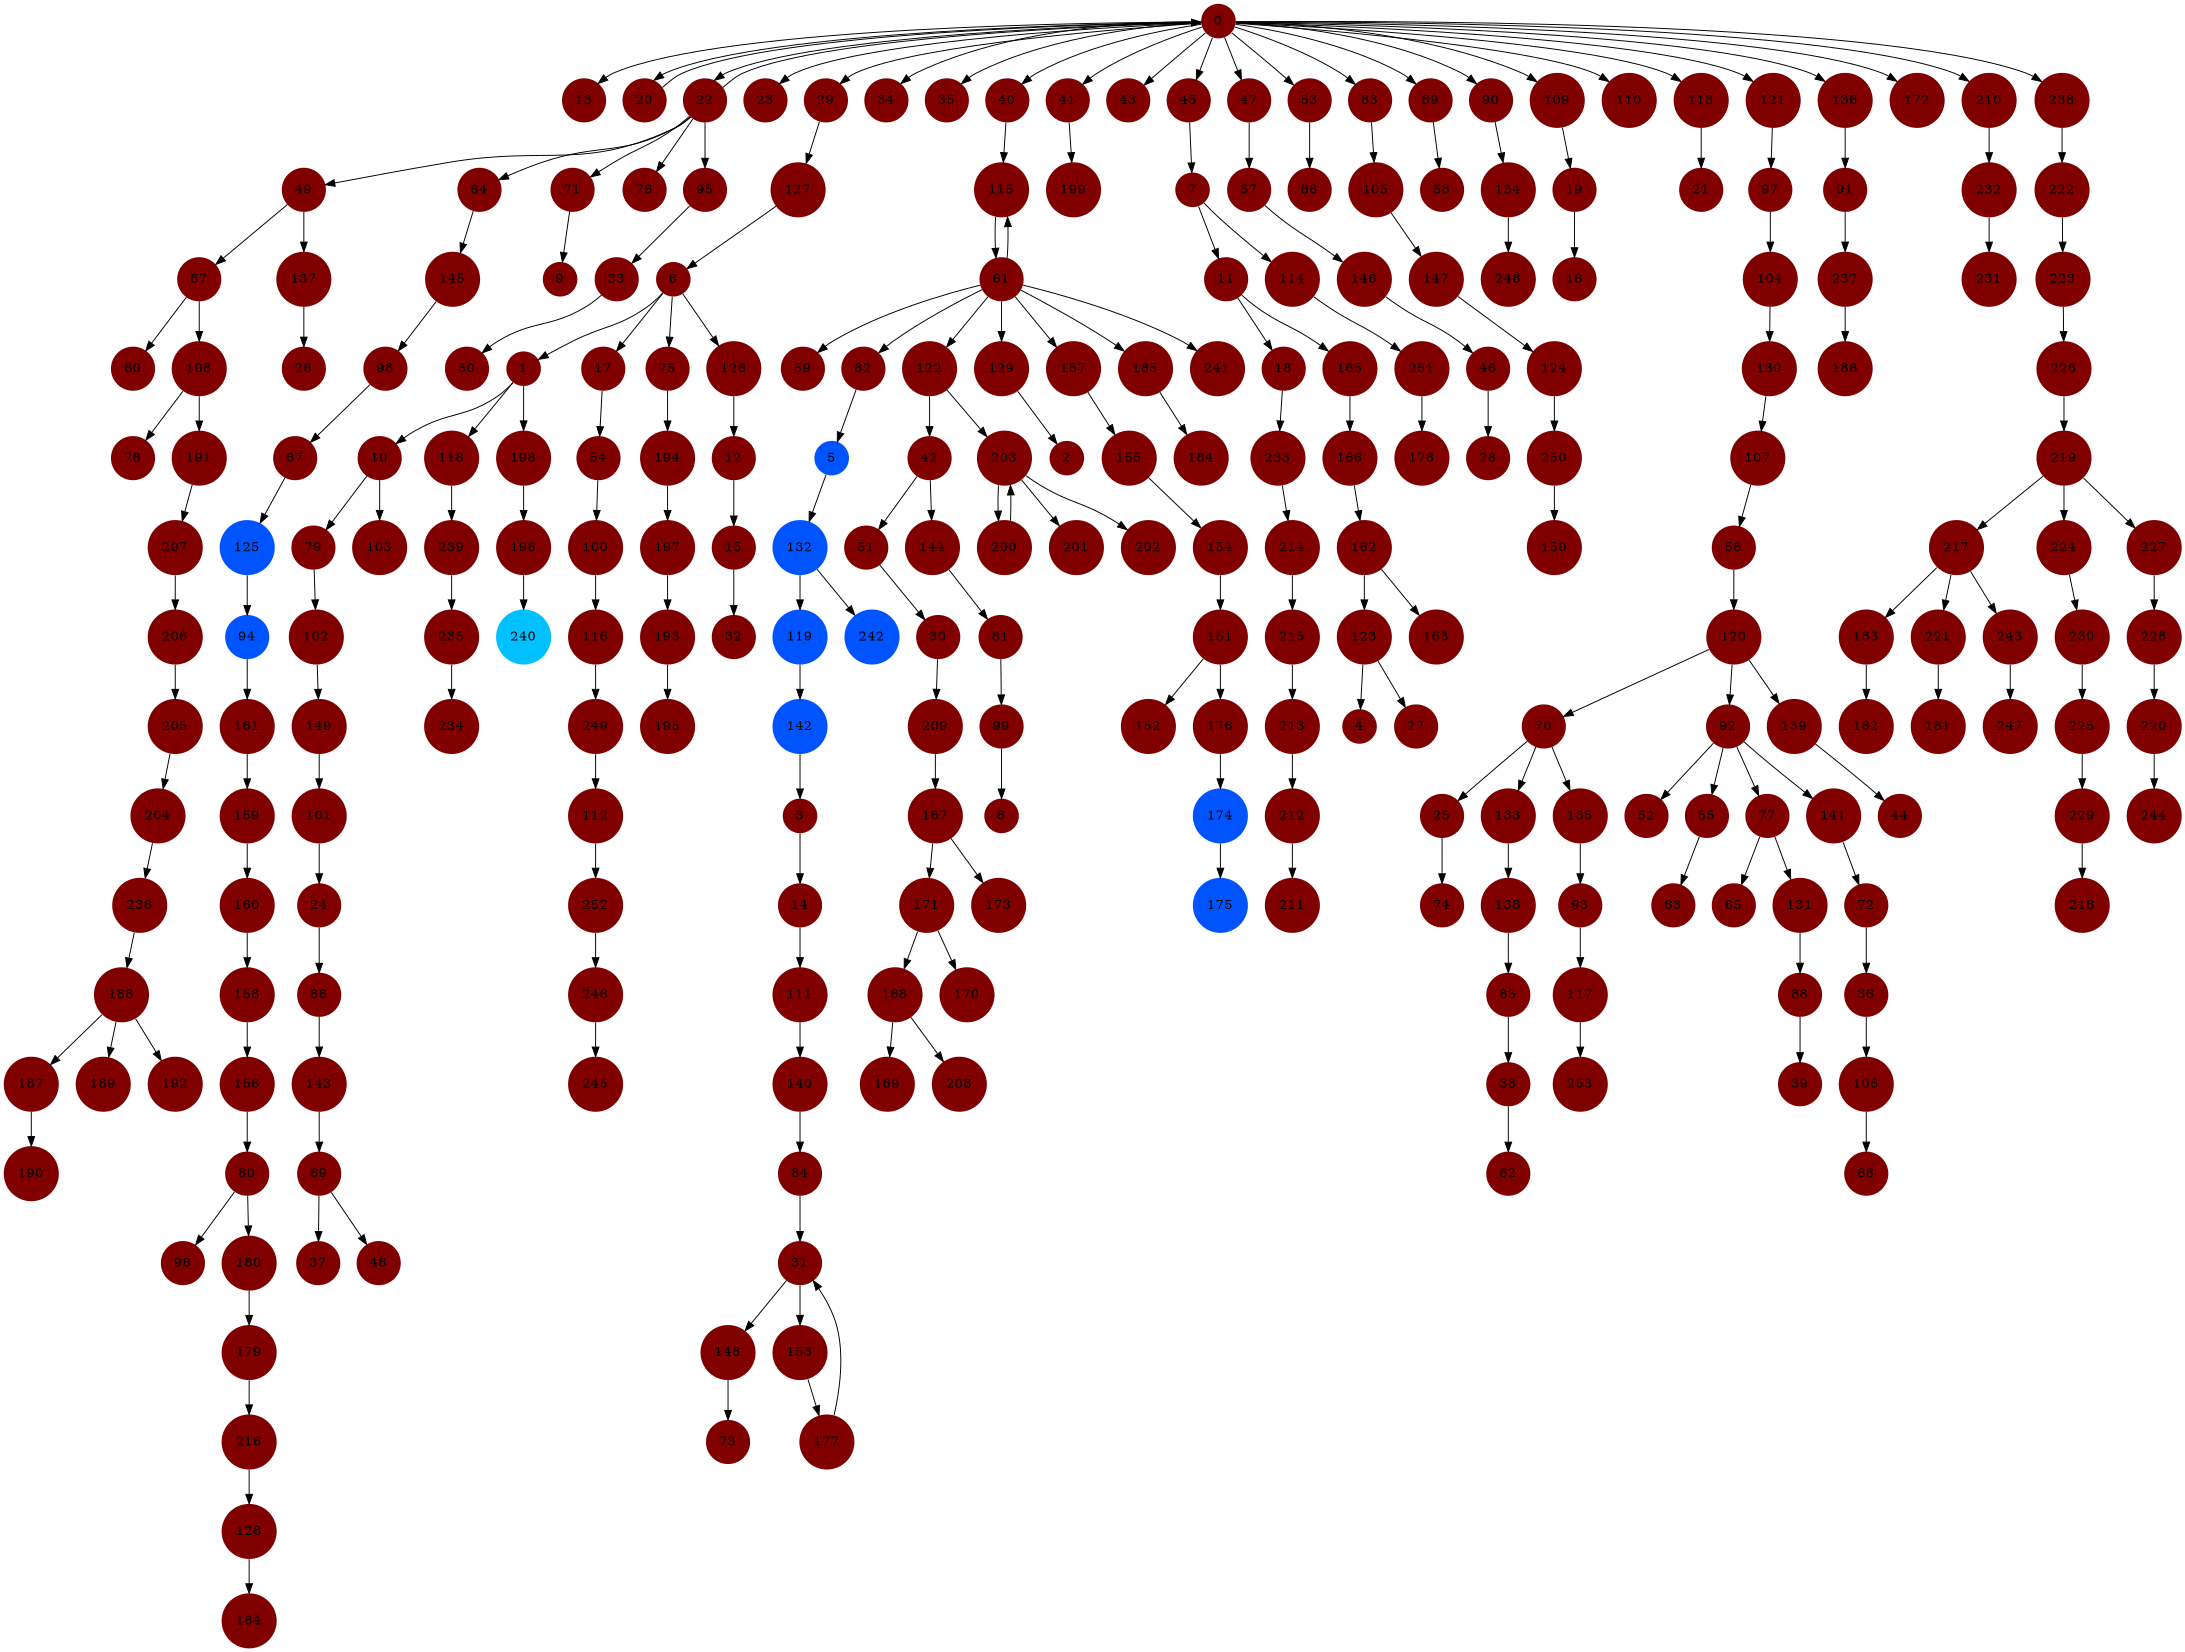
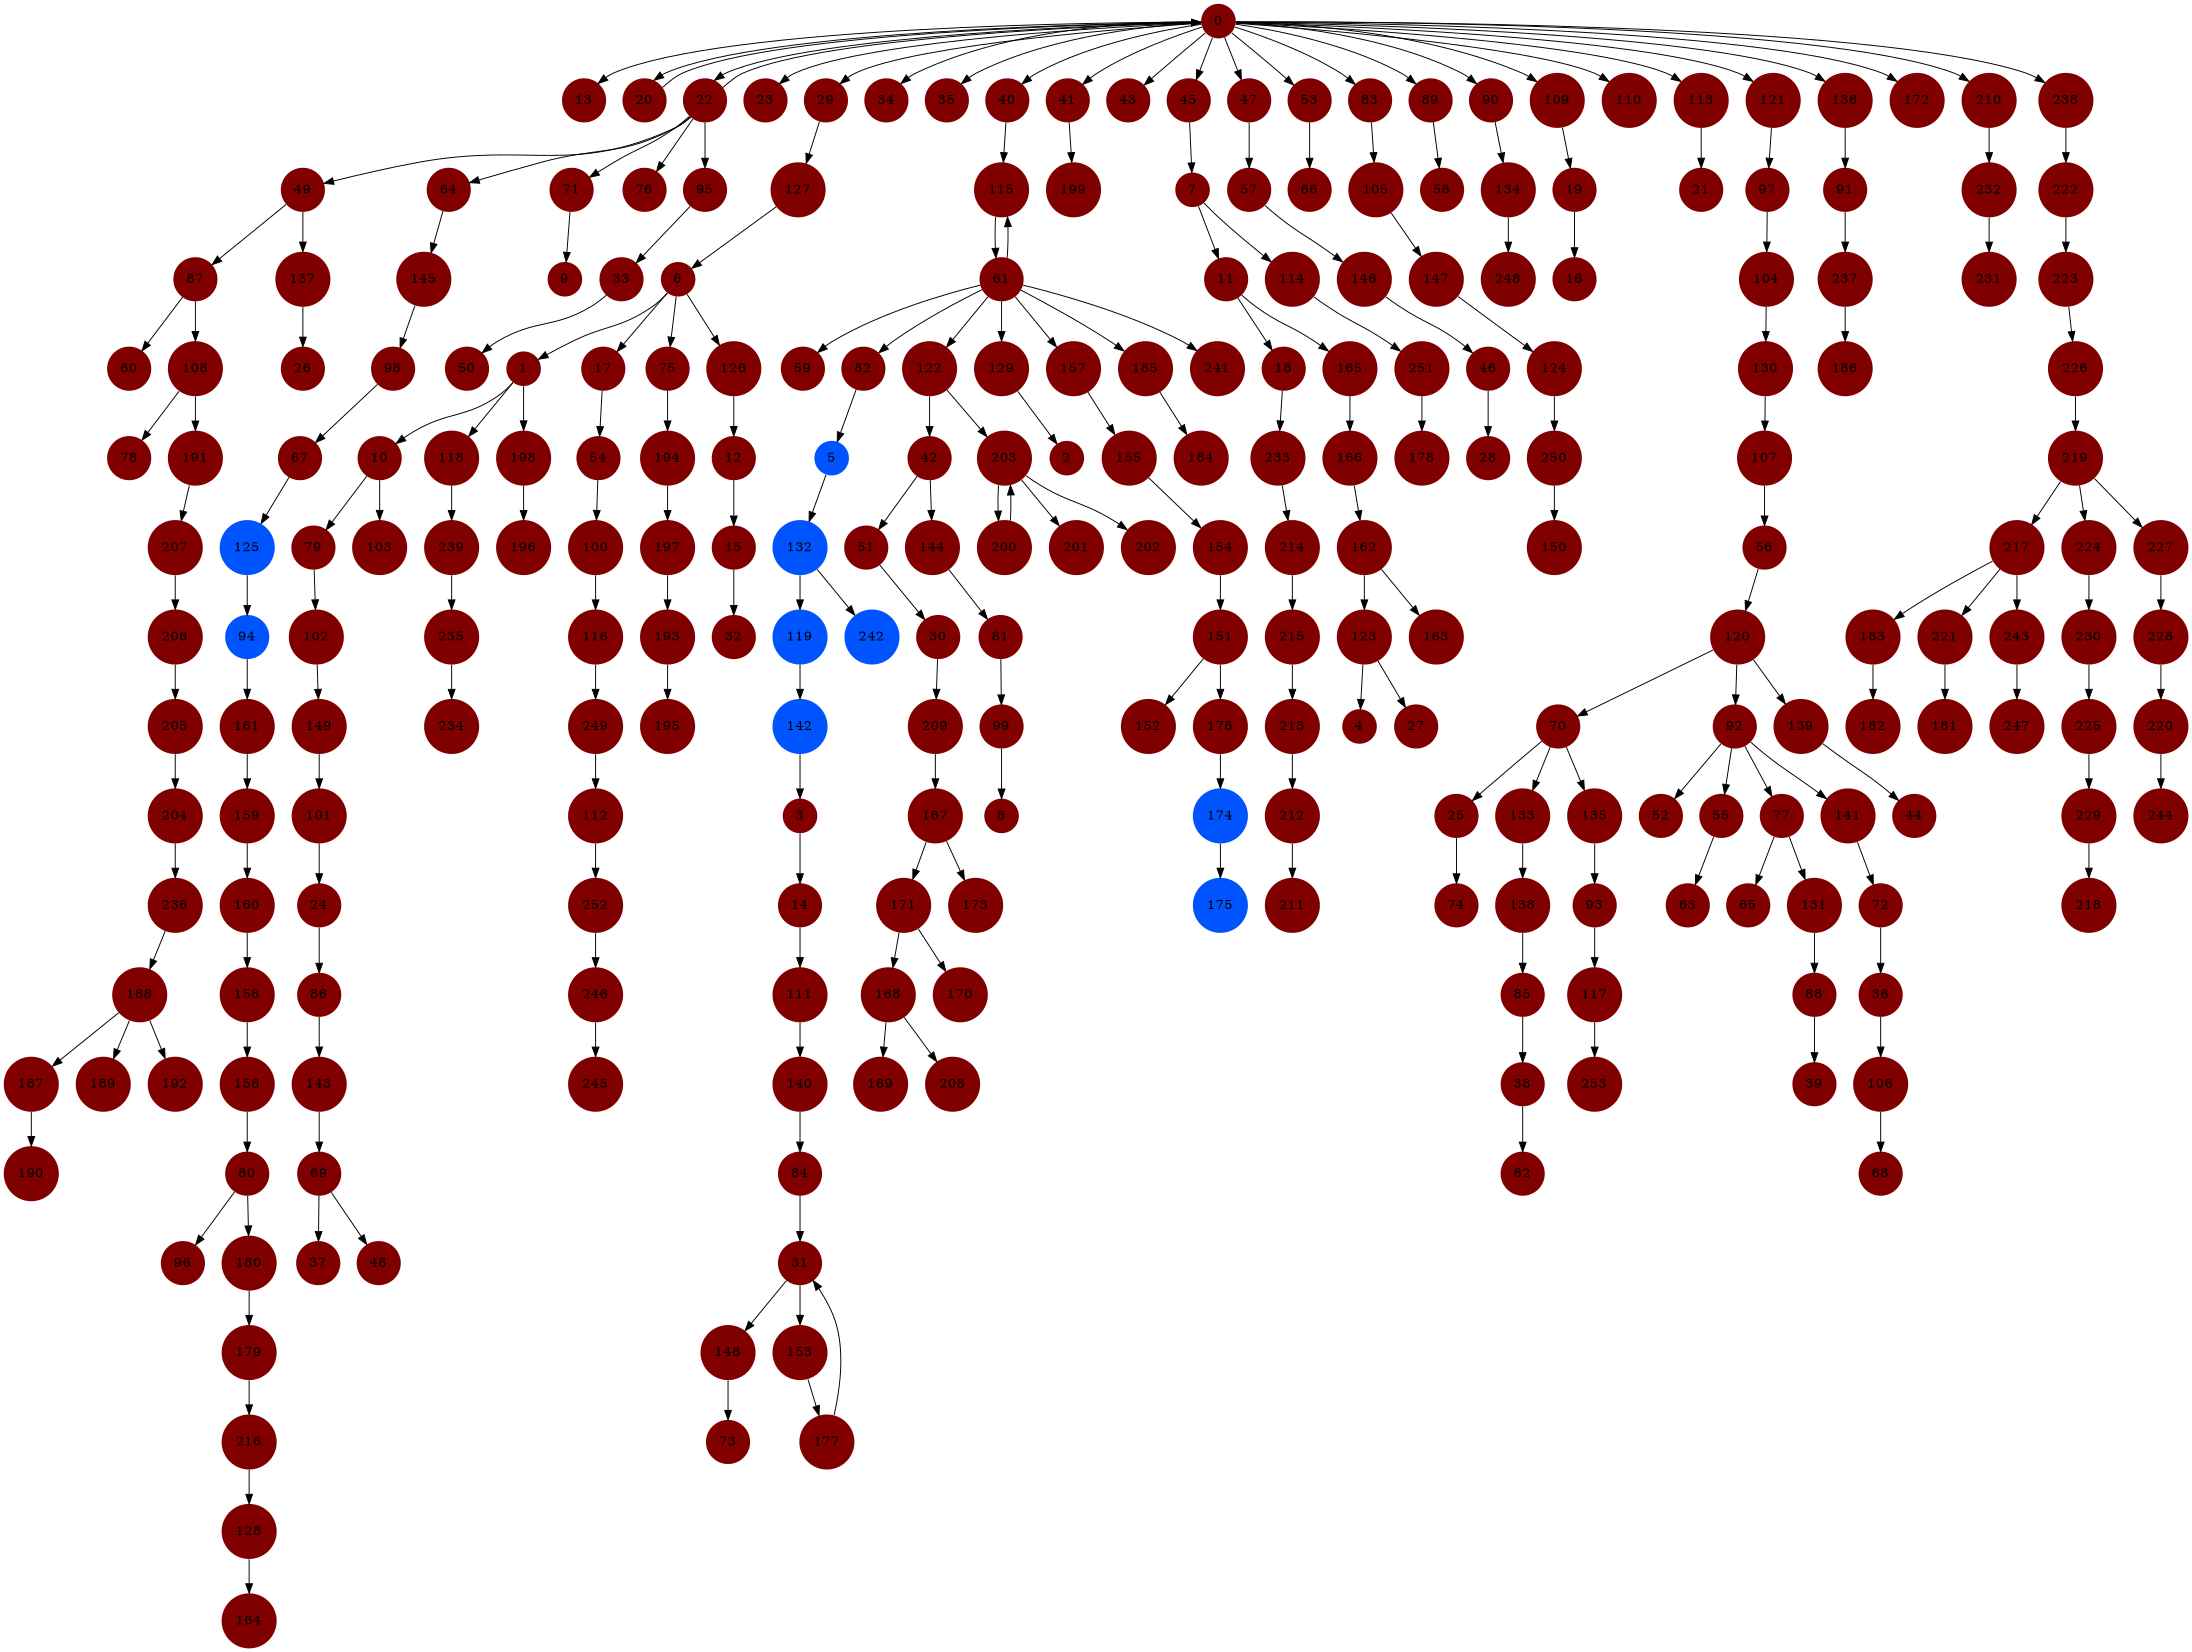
(524, 637) -> none
